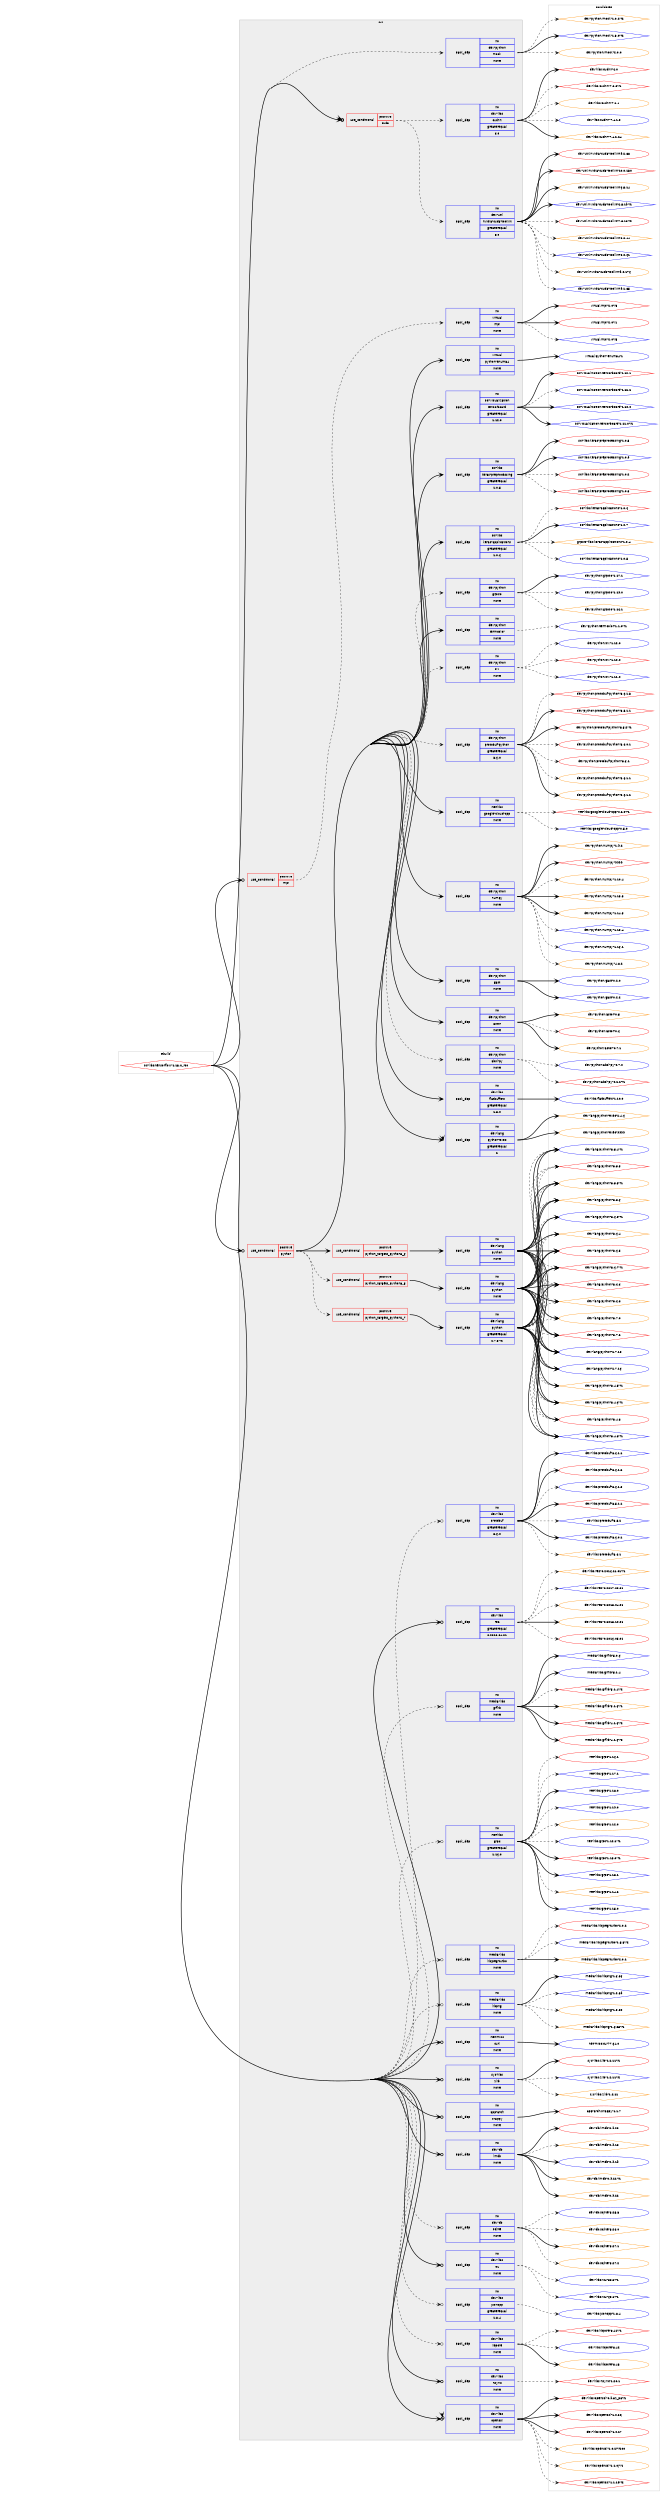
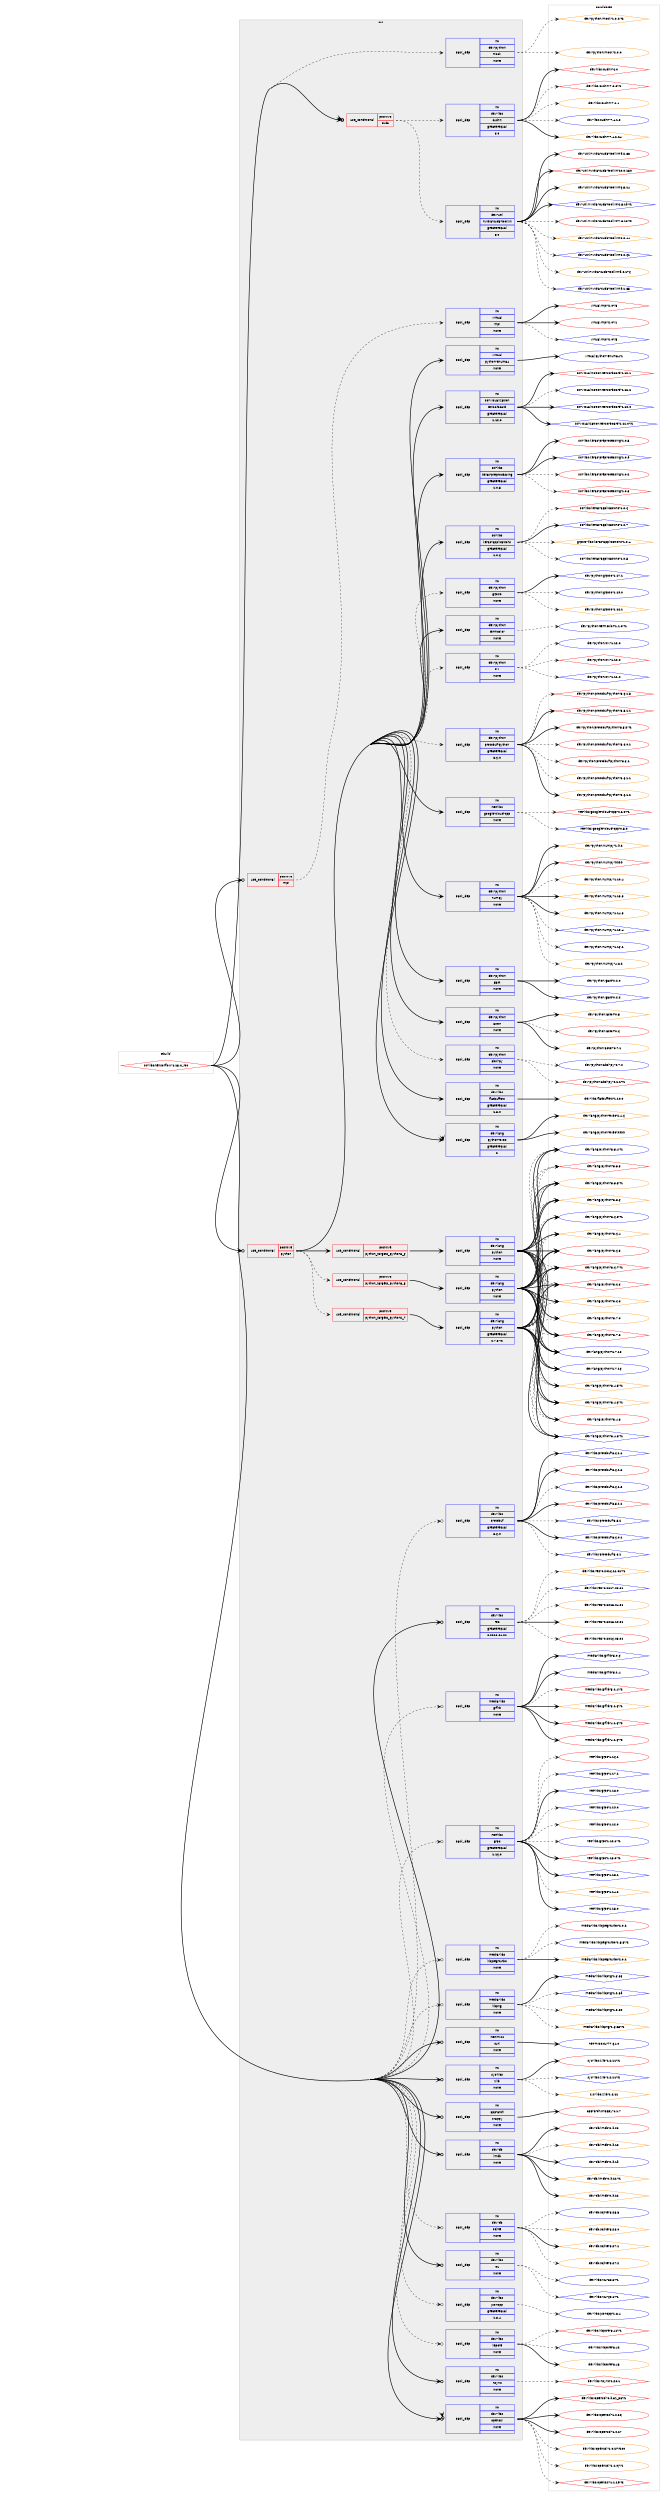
(604, 36) -> none
(604, 1099) -> (604, 1099)
(604, 1555) -> (604, 1555)
